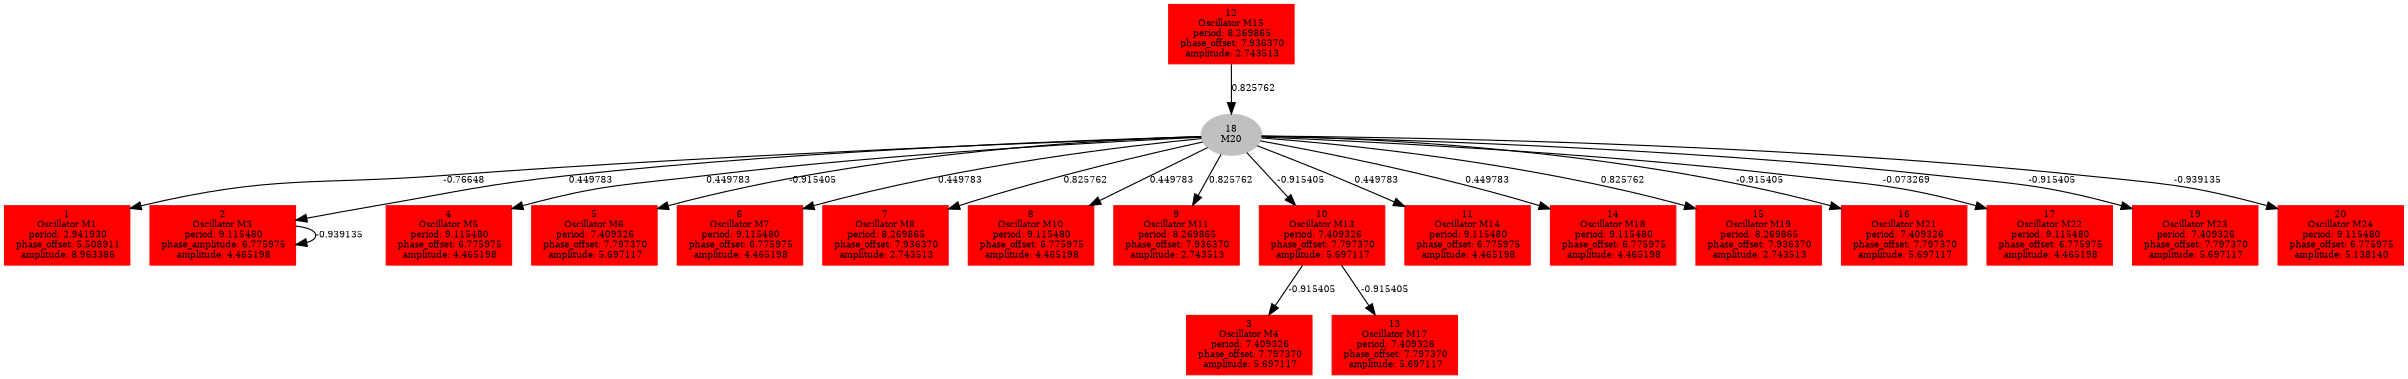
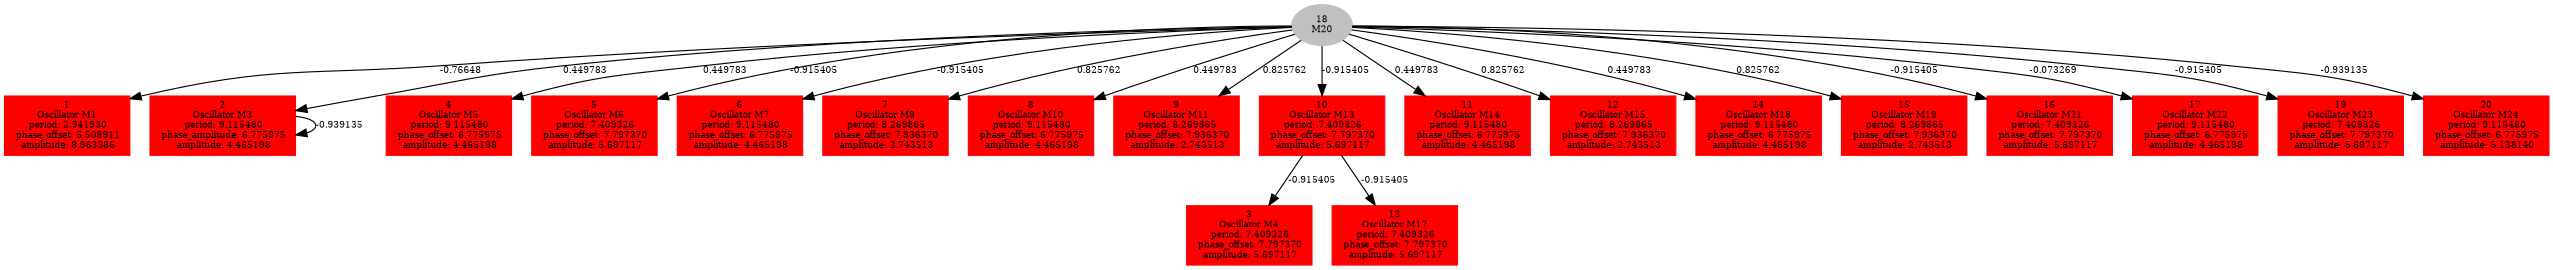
(1231, 83) -> (1444, 64)
(962, 181) -> (962, 71)
